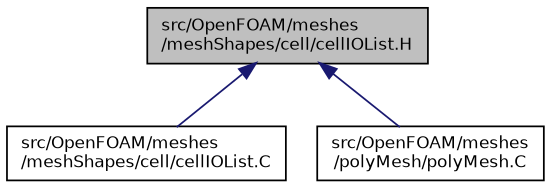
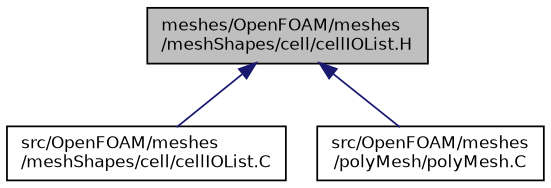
(288, 36) -> (288, 36)
